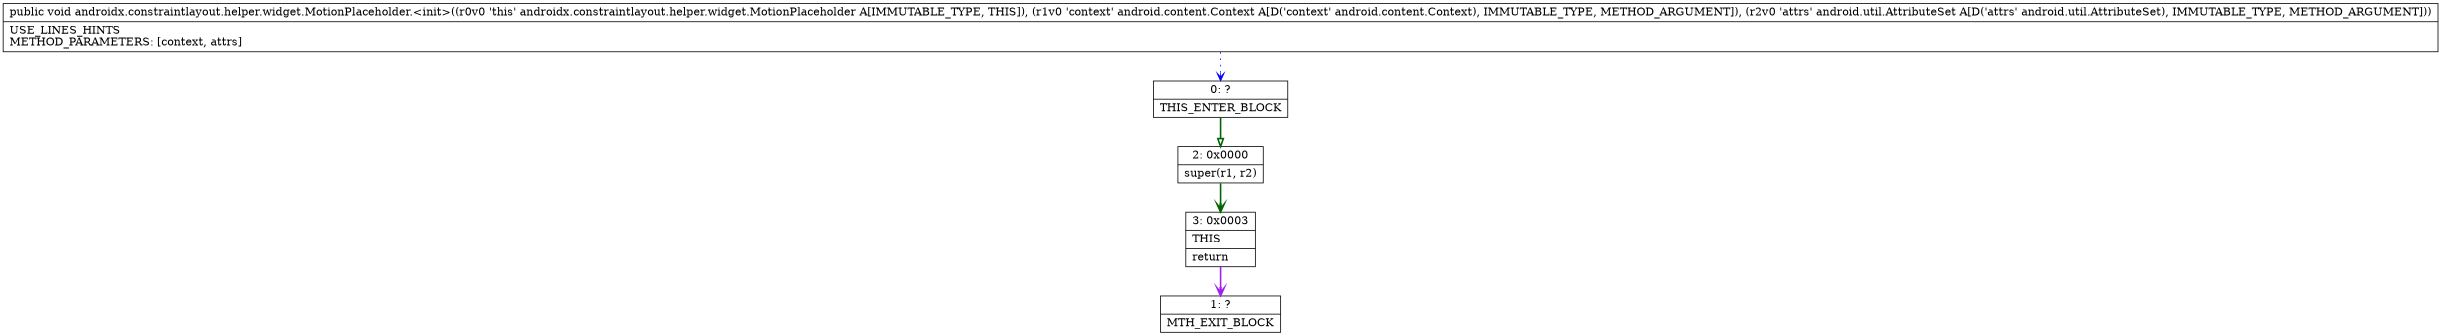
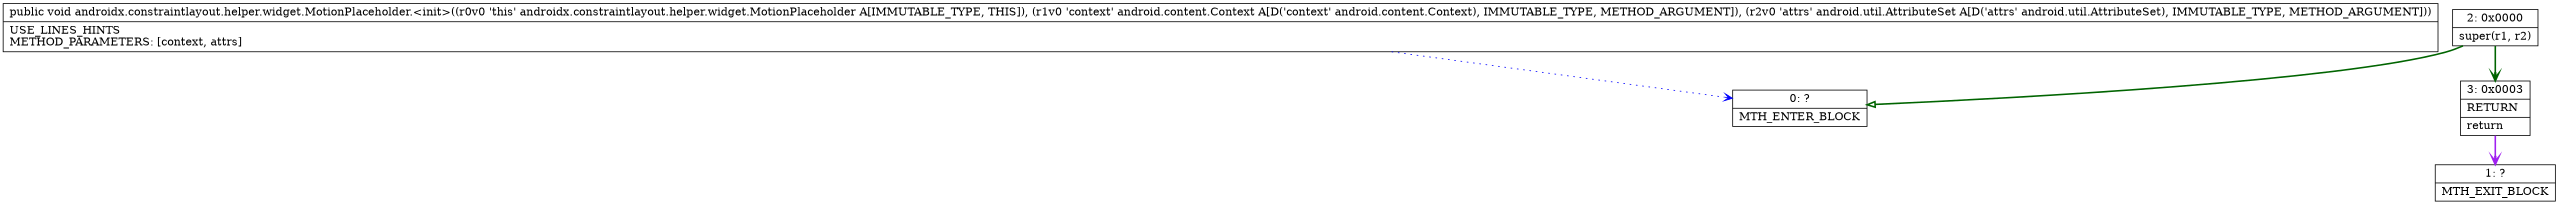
(1221, 108) -> (1800, 117)
(1221, 128) -> (2171, 87)
(1207, 239) -> (2493, 108)
